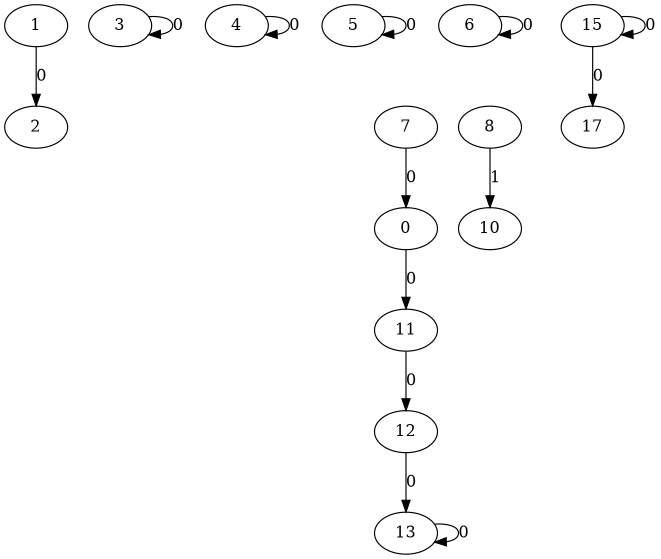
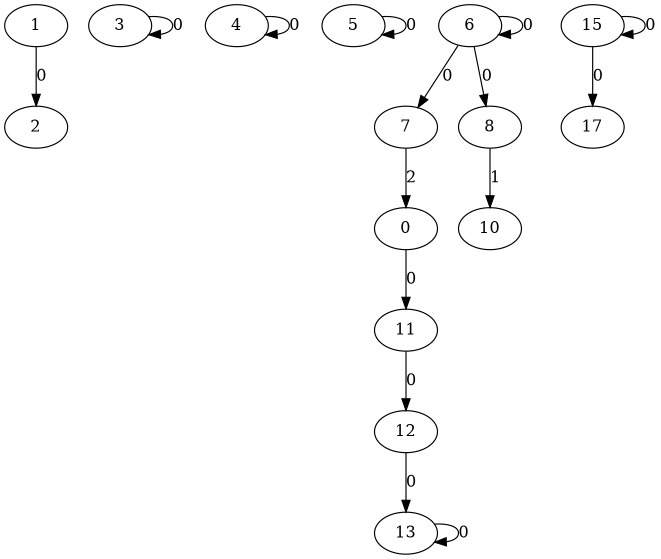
none -> (479, 71)
none -> (441, 72)
(412, 178) -> (412, 178)
